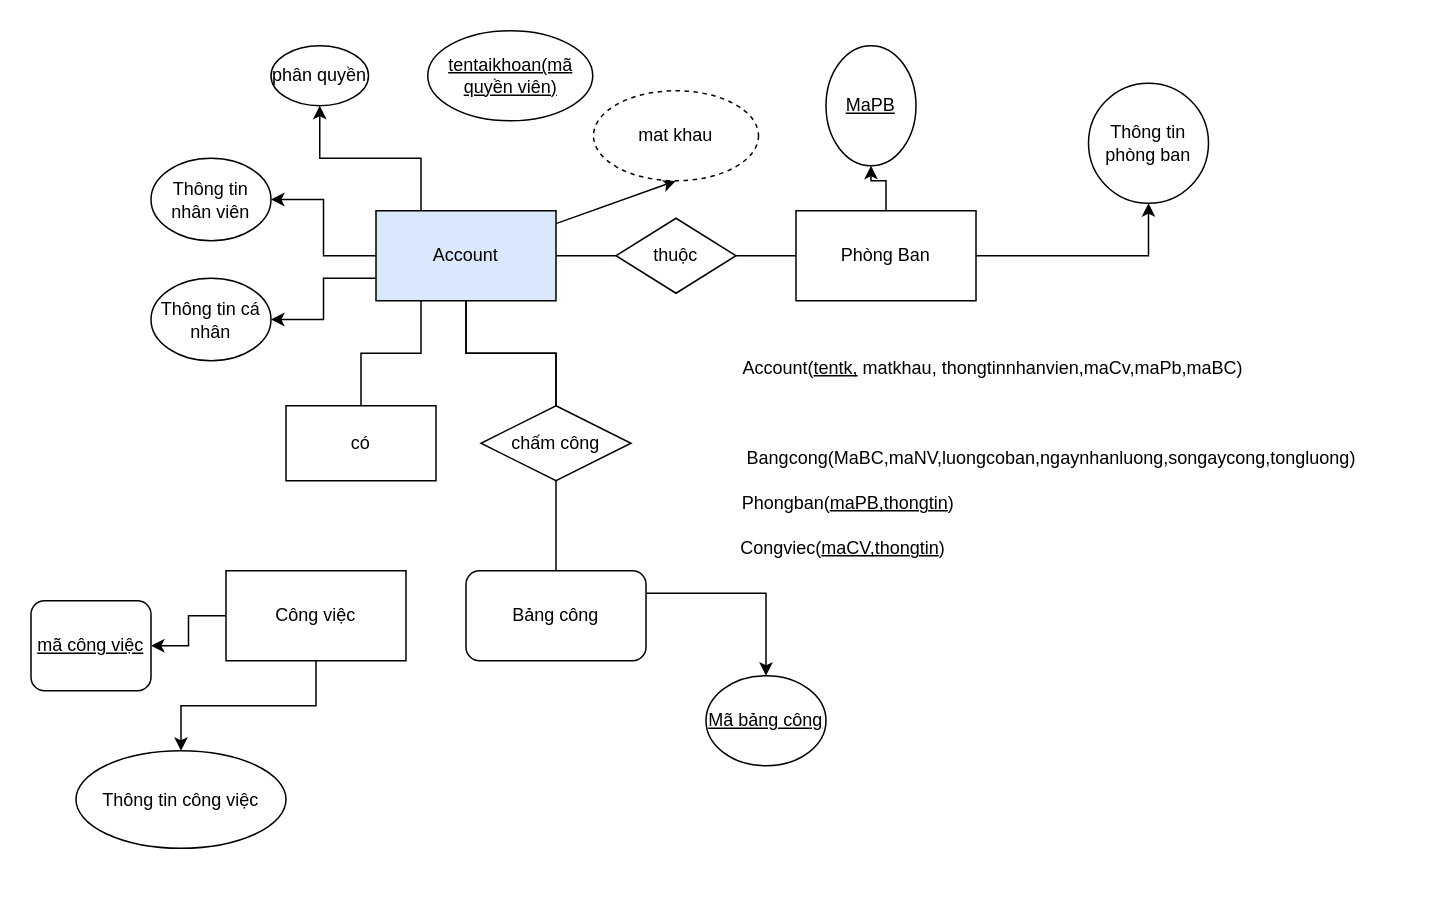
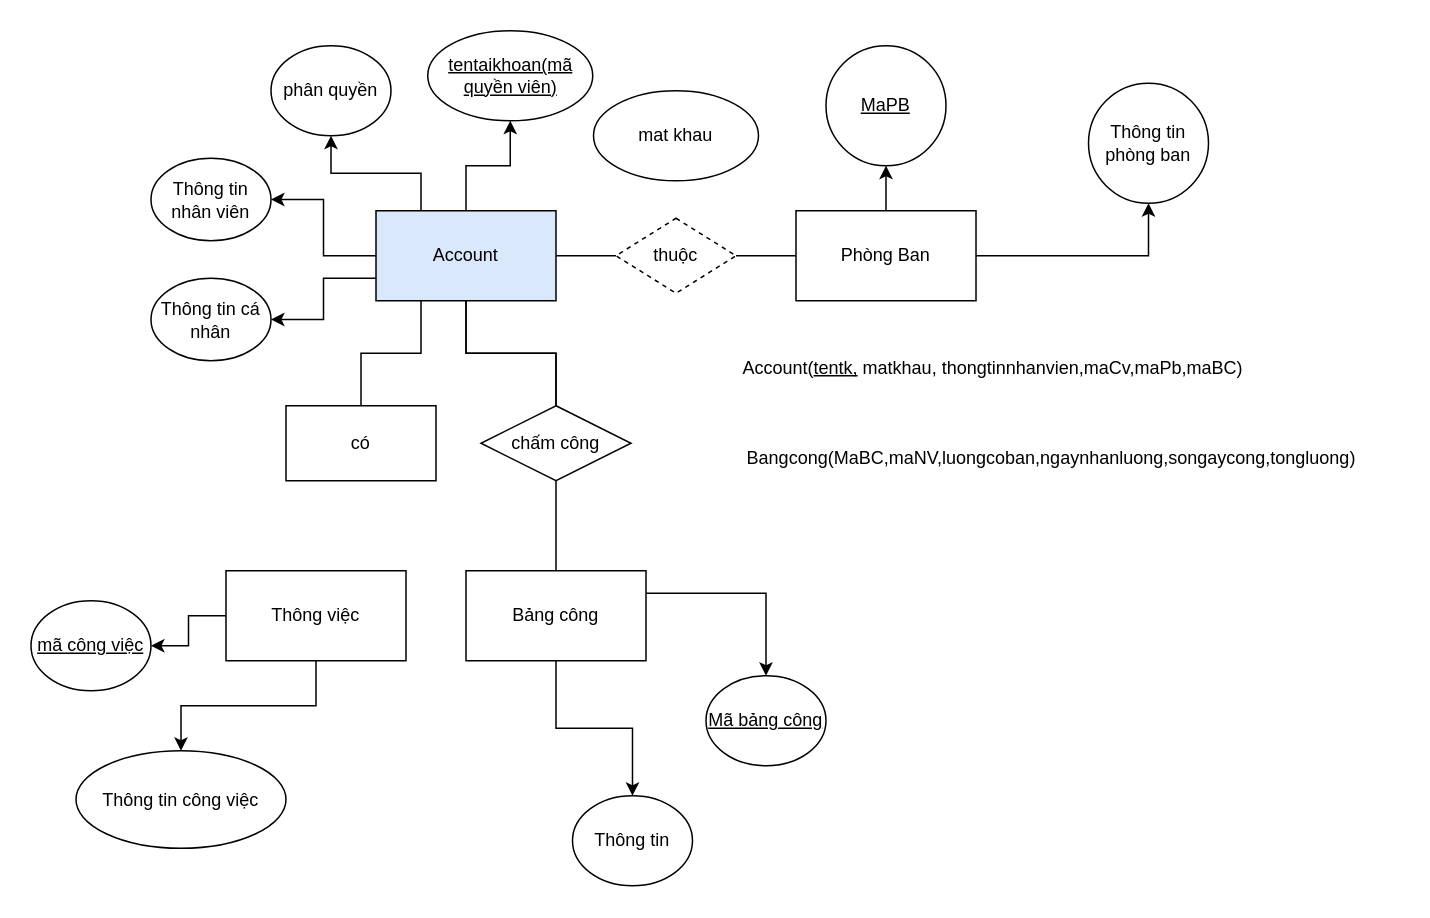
(320, 76) -> (331, 91)
(871, 106) -> (886, 106)
(676, 136) -> (676, 136)
none -> (483, 166)
(611, 204) -> none
(676, 256) -> (676, 256)
(848, 503) -> none
(843, 548) -> none
(316, 616) -> (316, 616)
(556, 616) -> (556, 616)
(91, 646) -> (91, 646)
none -> (589, 728)
none -> (632, 841)
